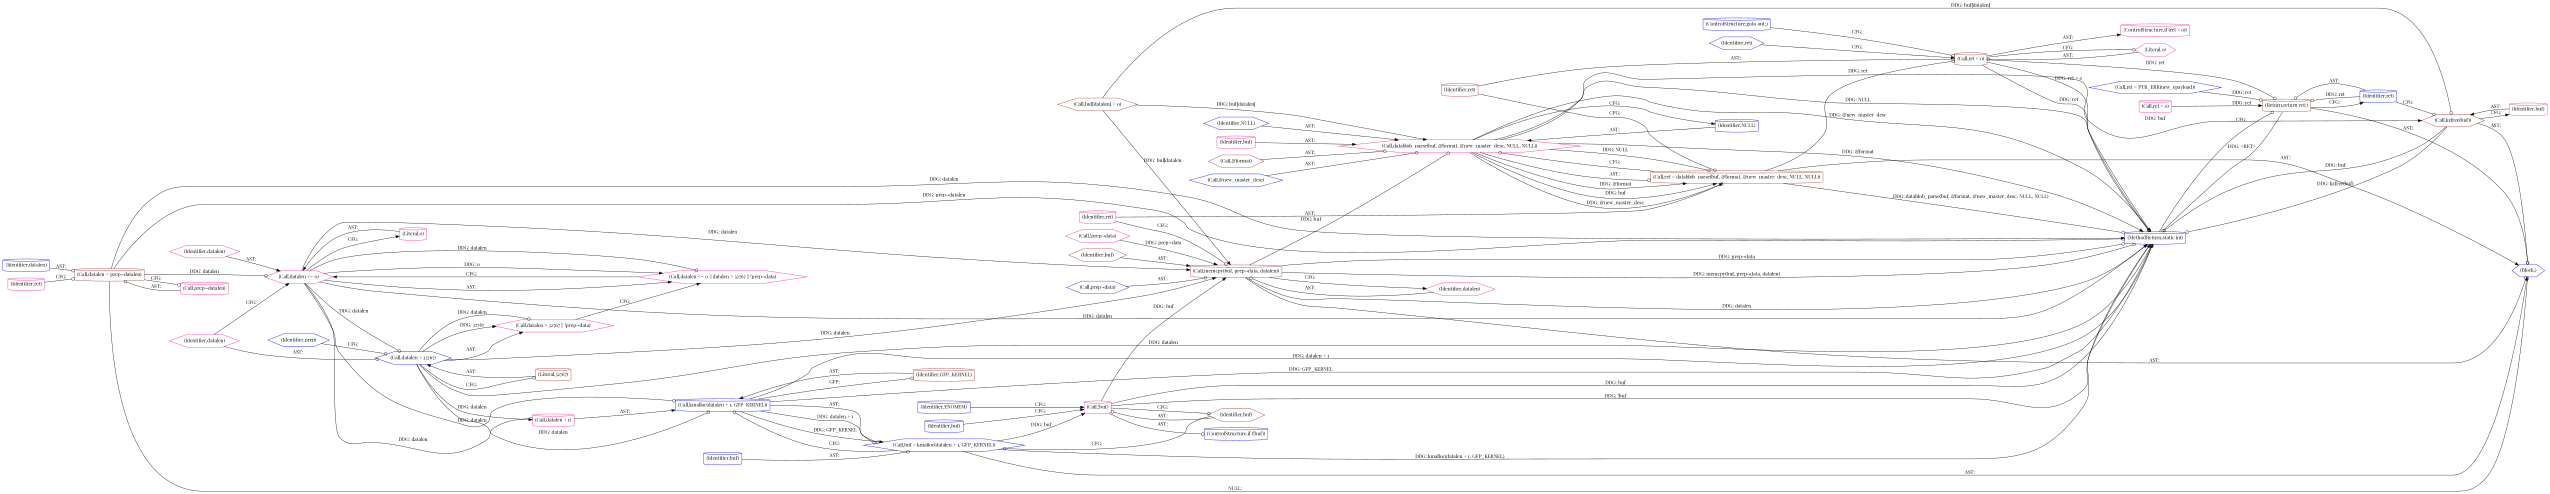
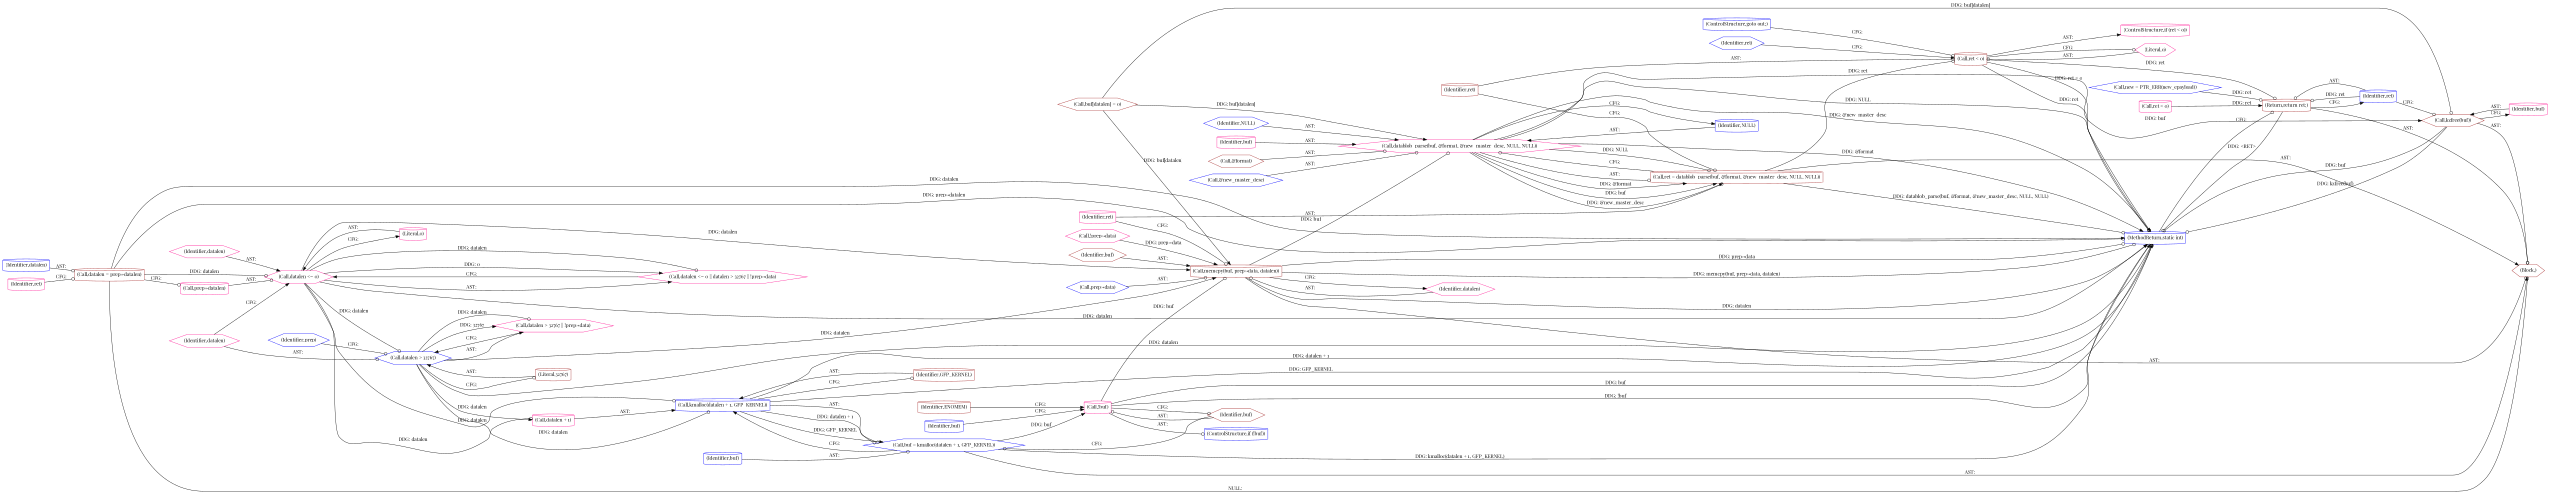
(2155, 87) -> (2155, 87)
(2528, 271) -> (2528, 271)
(153, 290) -> (249, 283)
(636, 302) -> (481, 342)
(1153, 331) -> (1153, 331)
(835, 382) -> (835, 382)
(944, 407) -> (944, 407)
(813, 446) -> (813, 446)
